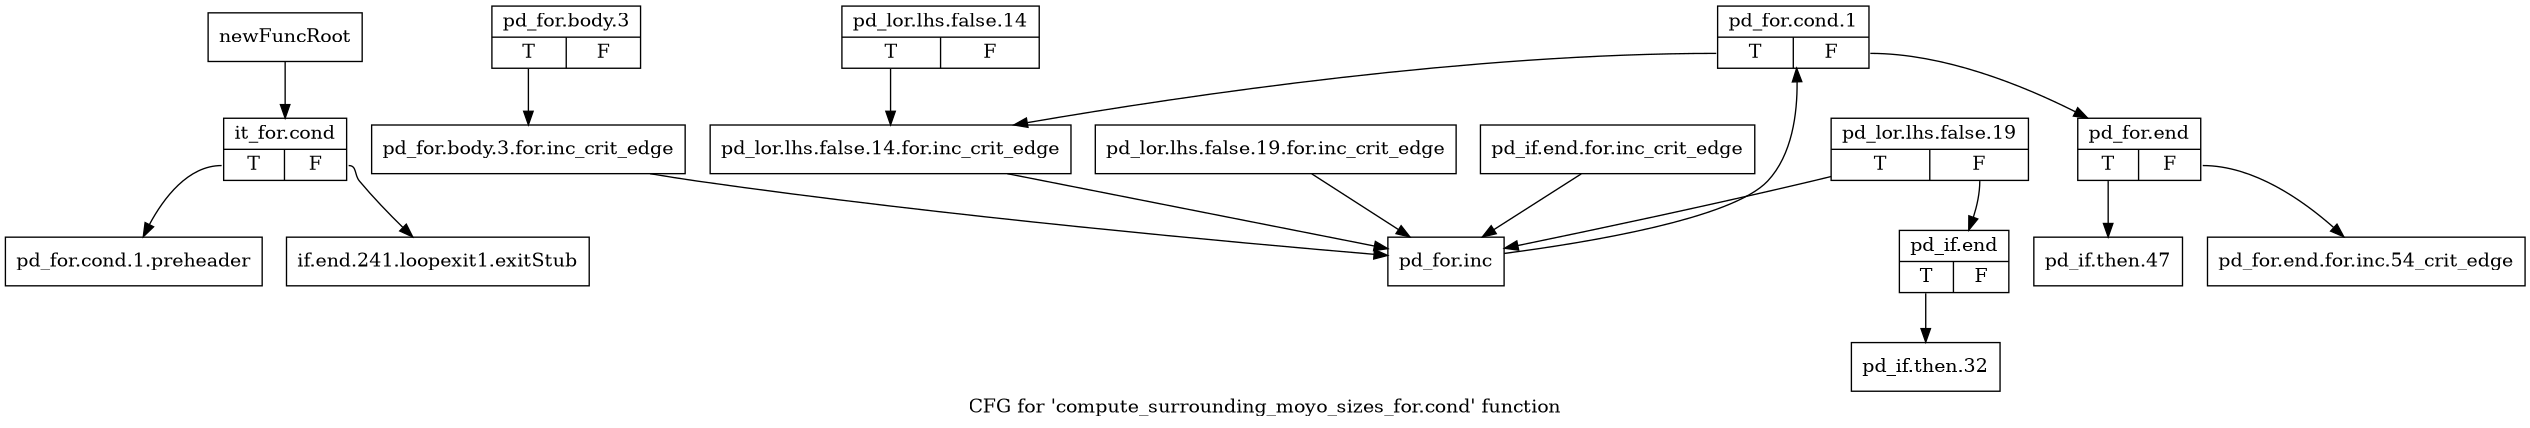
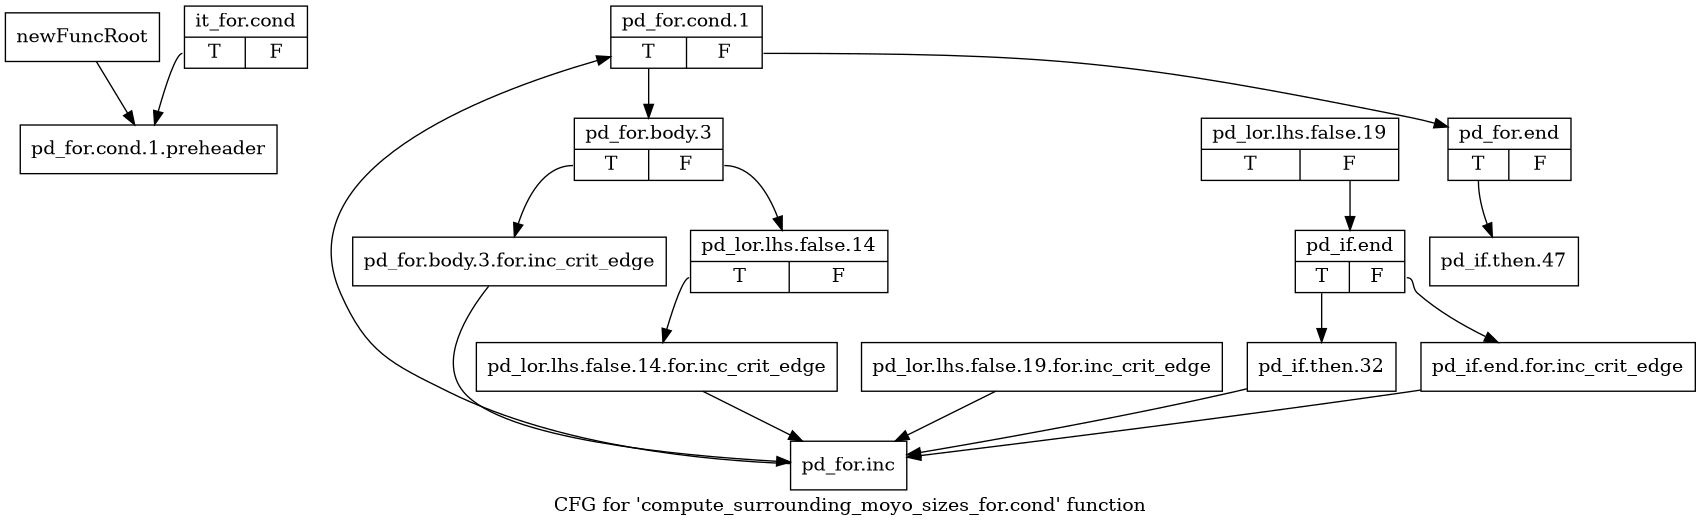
(1371, 75) -> (649, 86)
(285, 83) -> (112, 87)
none -> (758, 183)
(1675, 212) -> (1084, 423)
(438, 261) -> none
(2366, 261) -> none
none -> (1442, 312)
